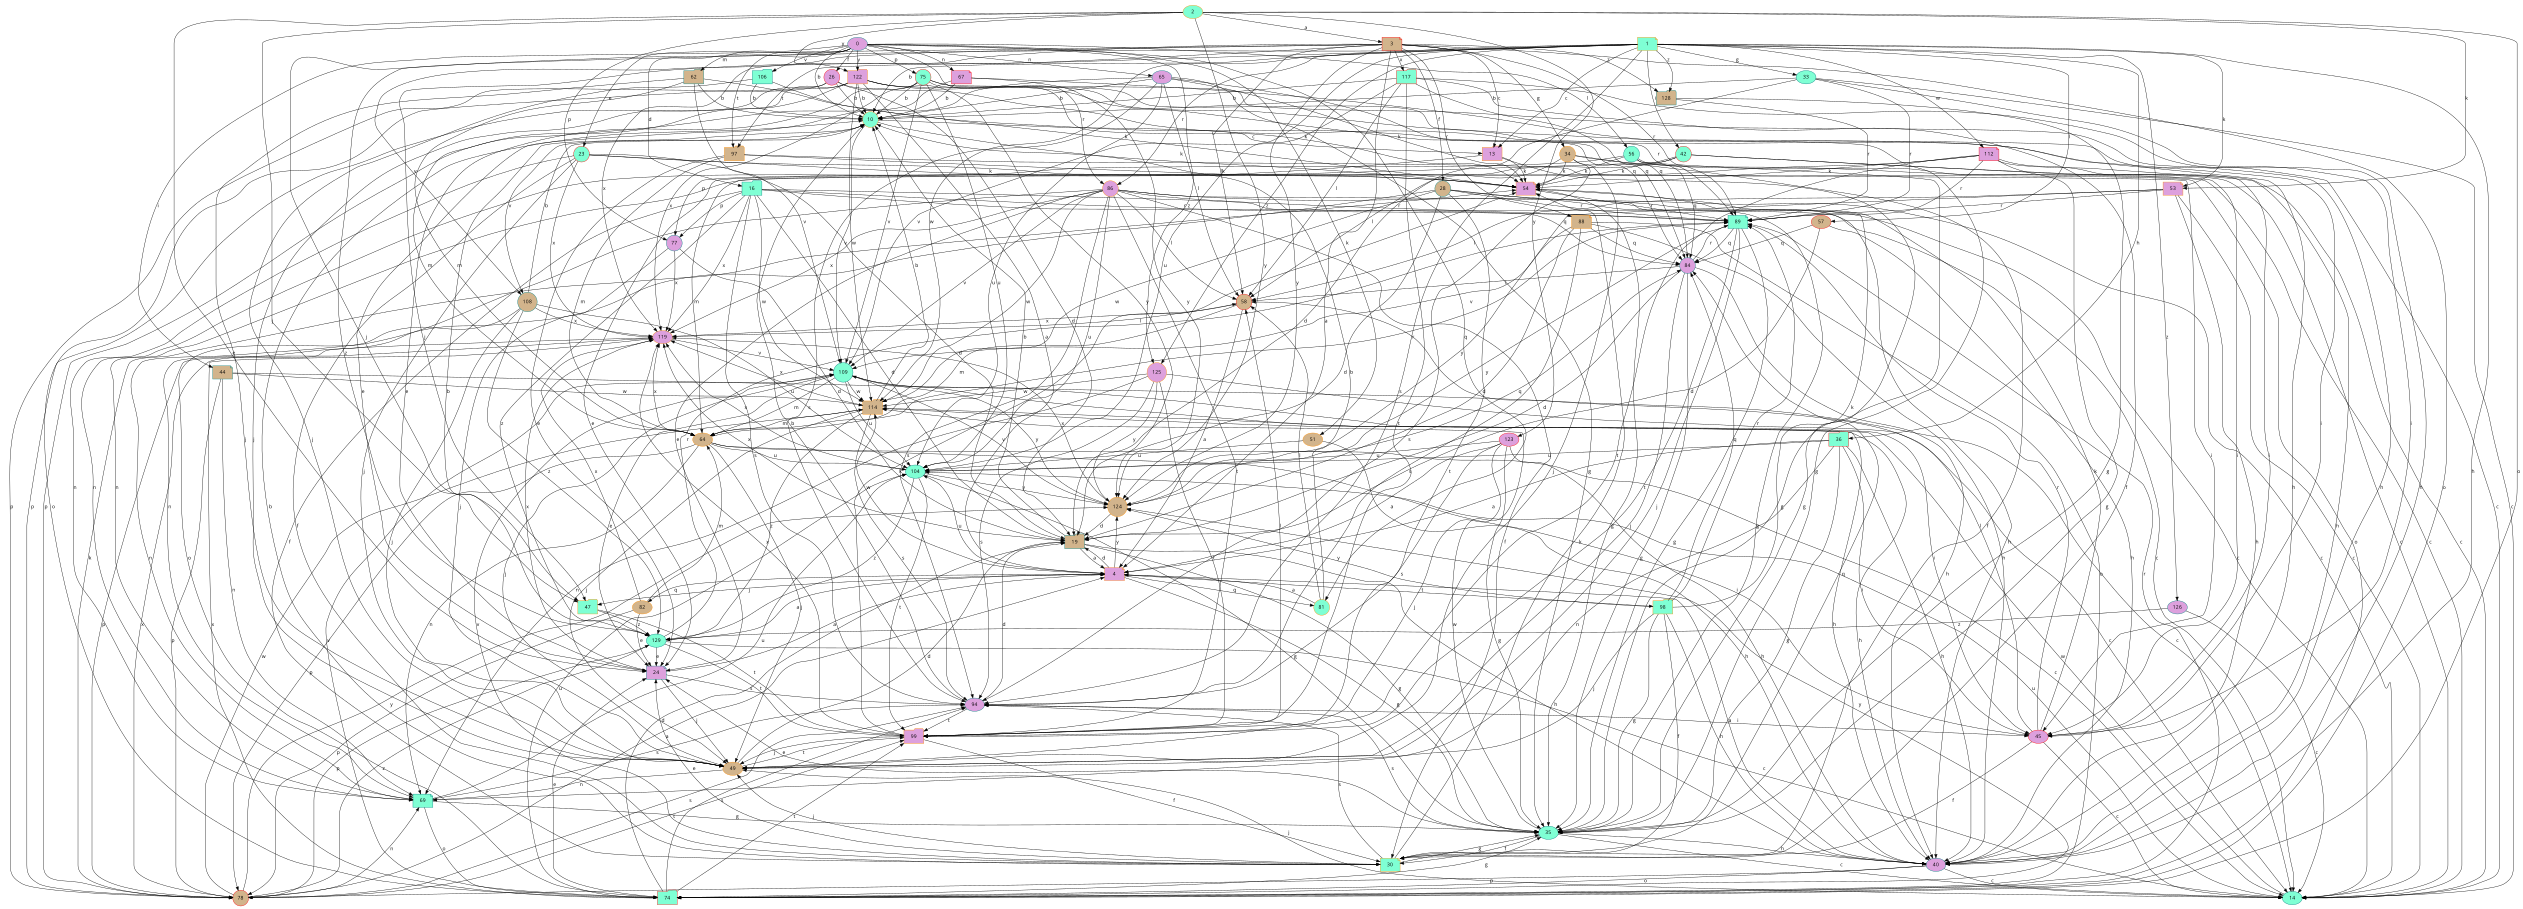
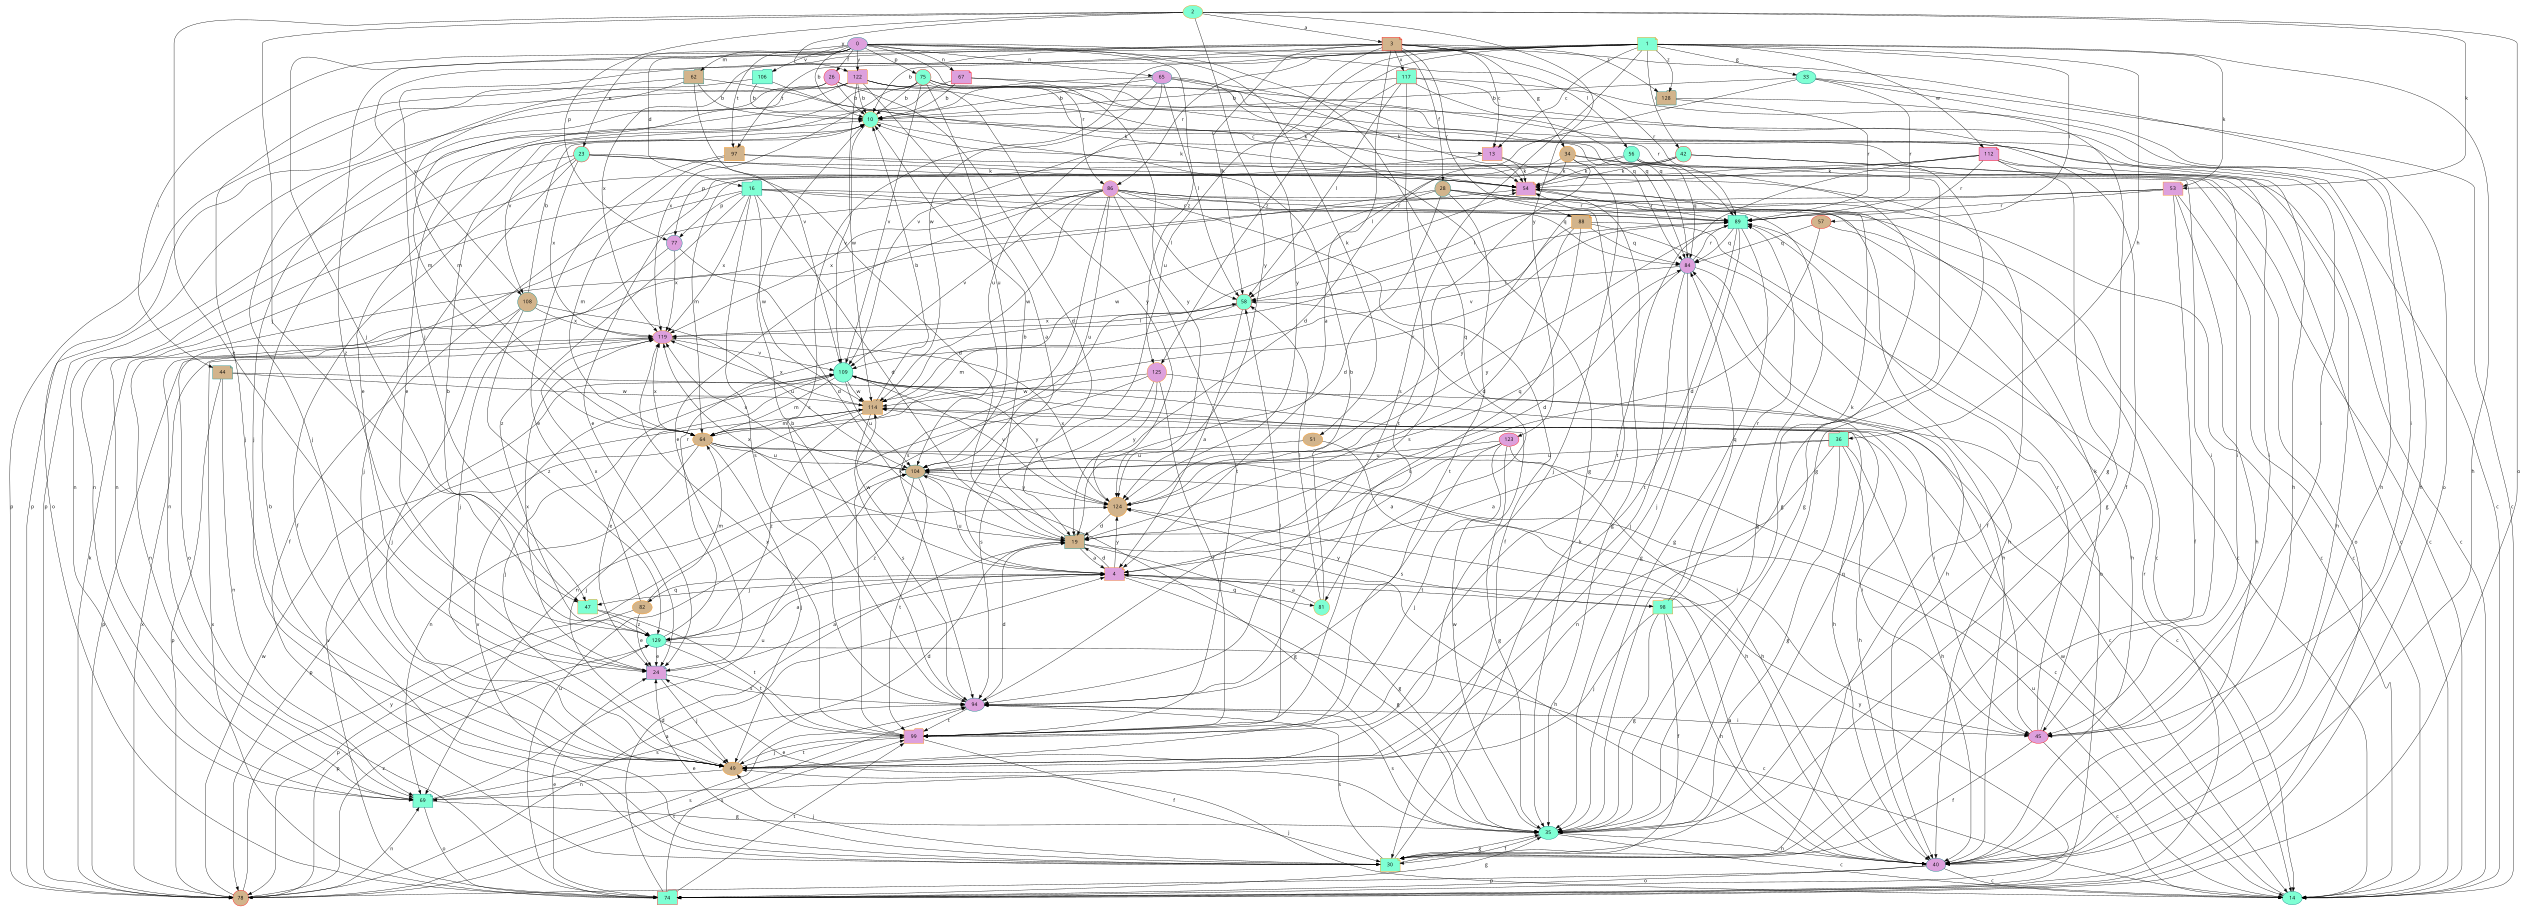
(1244, 302) -> (1244, 302)
(915, 472) -> (915, 472)
(2177, 607) -> none
none -> (1968, 723)
